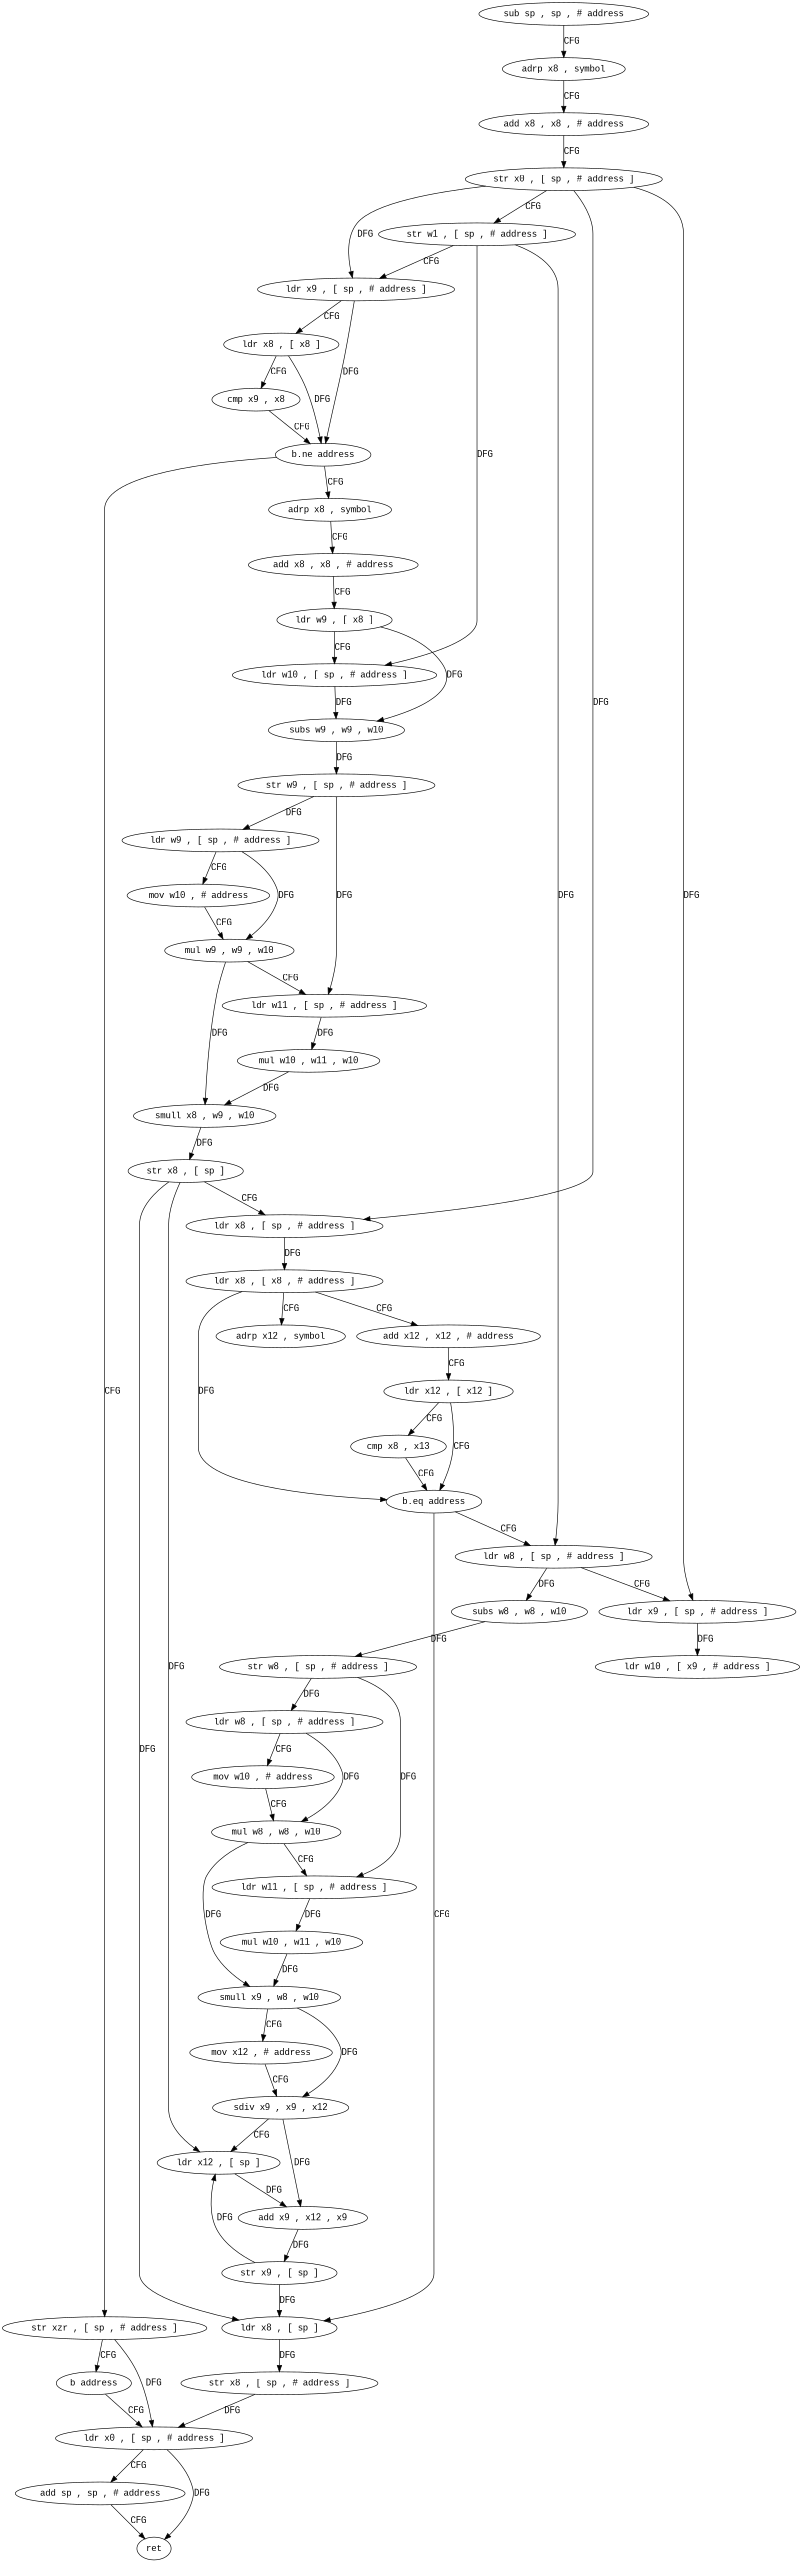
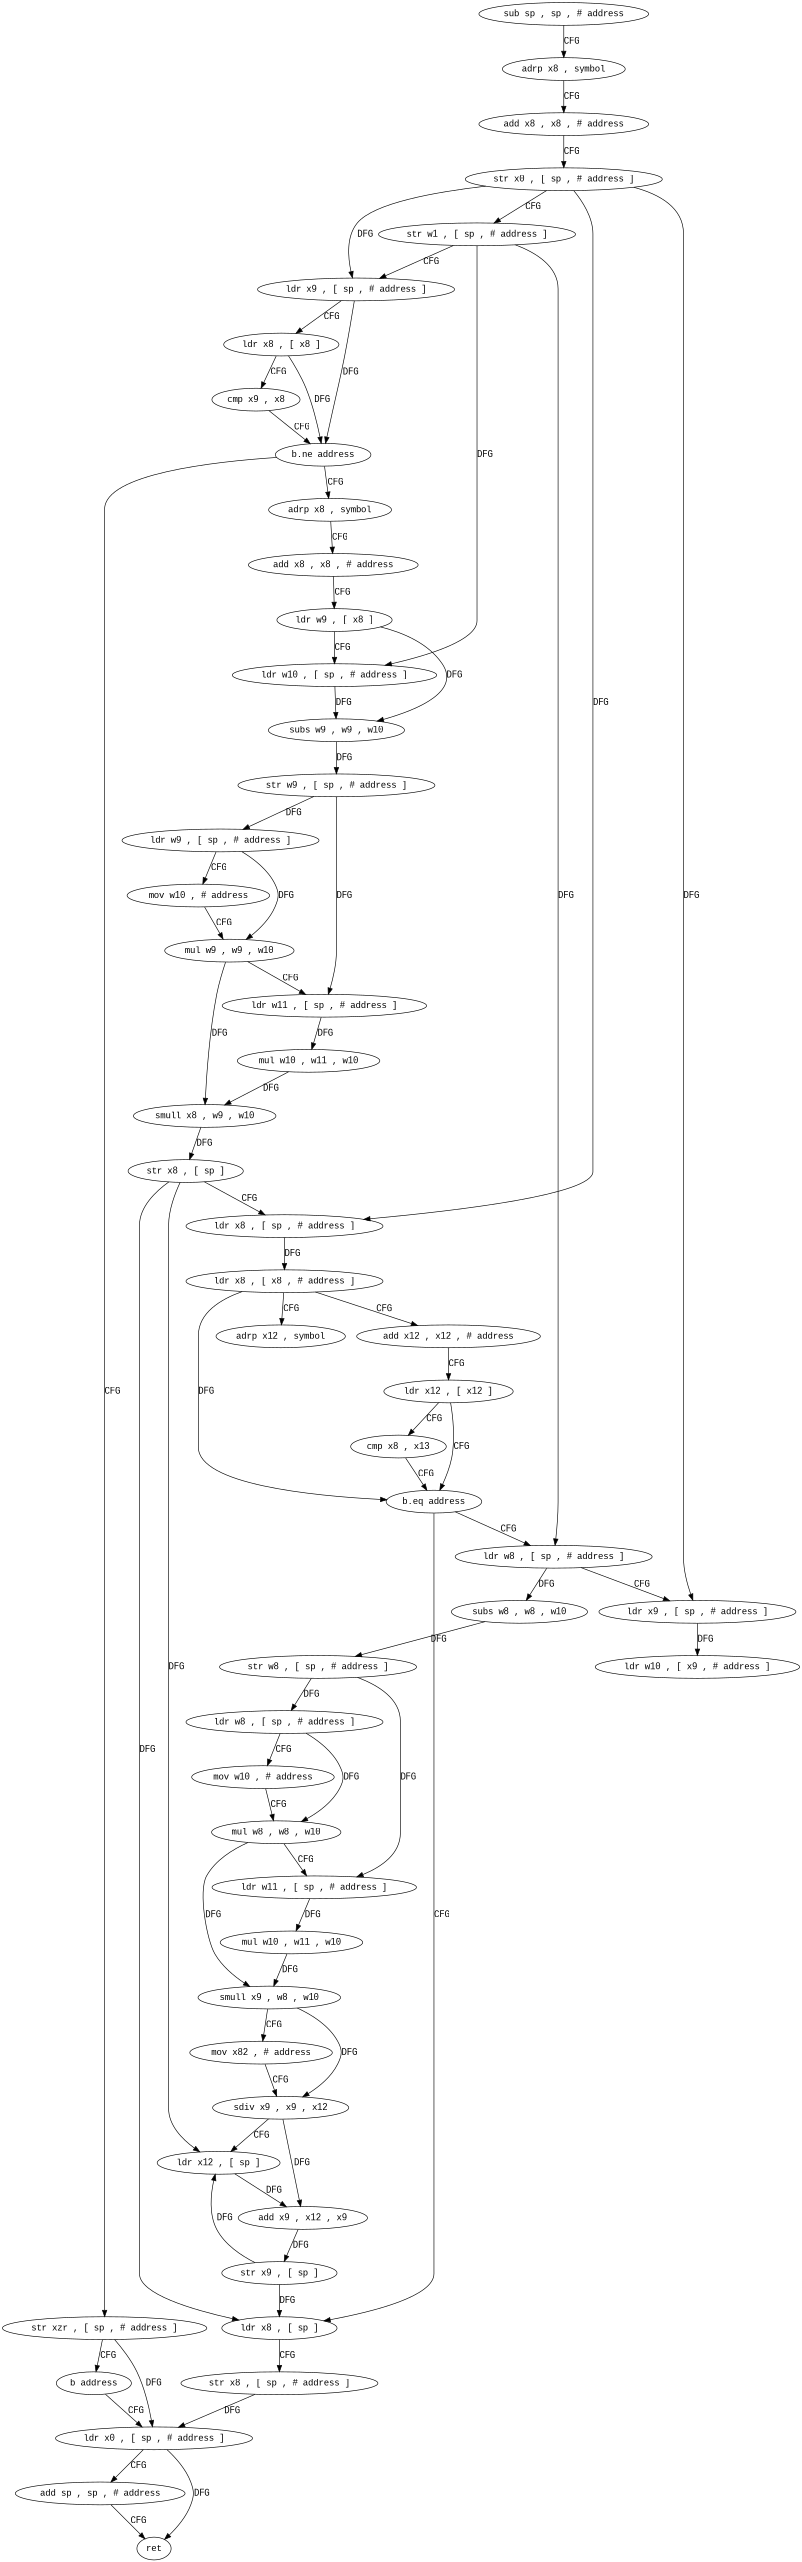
(261, 2053) -> (261, 2053)
(287, 2356) -> (287, 2356)
